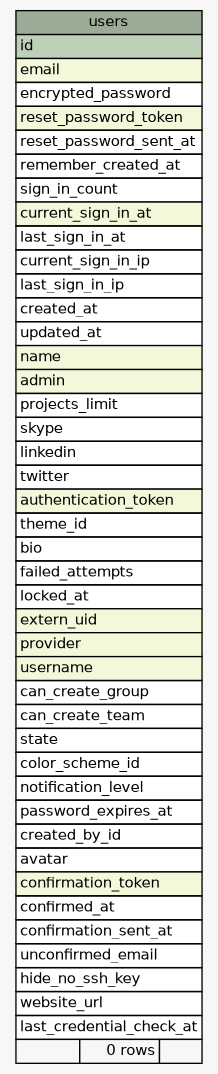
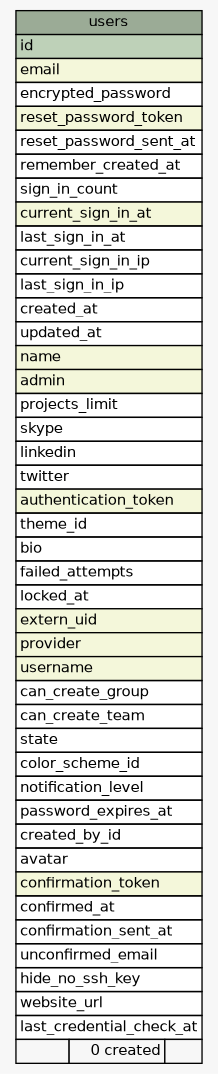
(131, 1051) -> (126, 1051)
